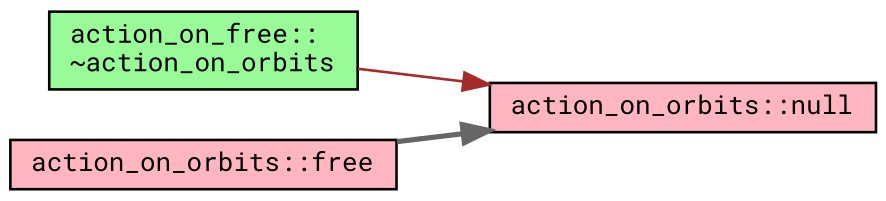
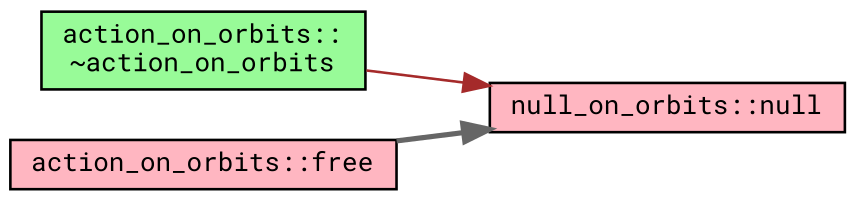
(203, 51) -> (203, 51)
(683, 108) -> (667, 108)
